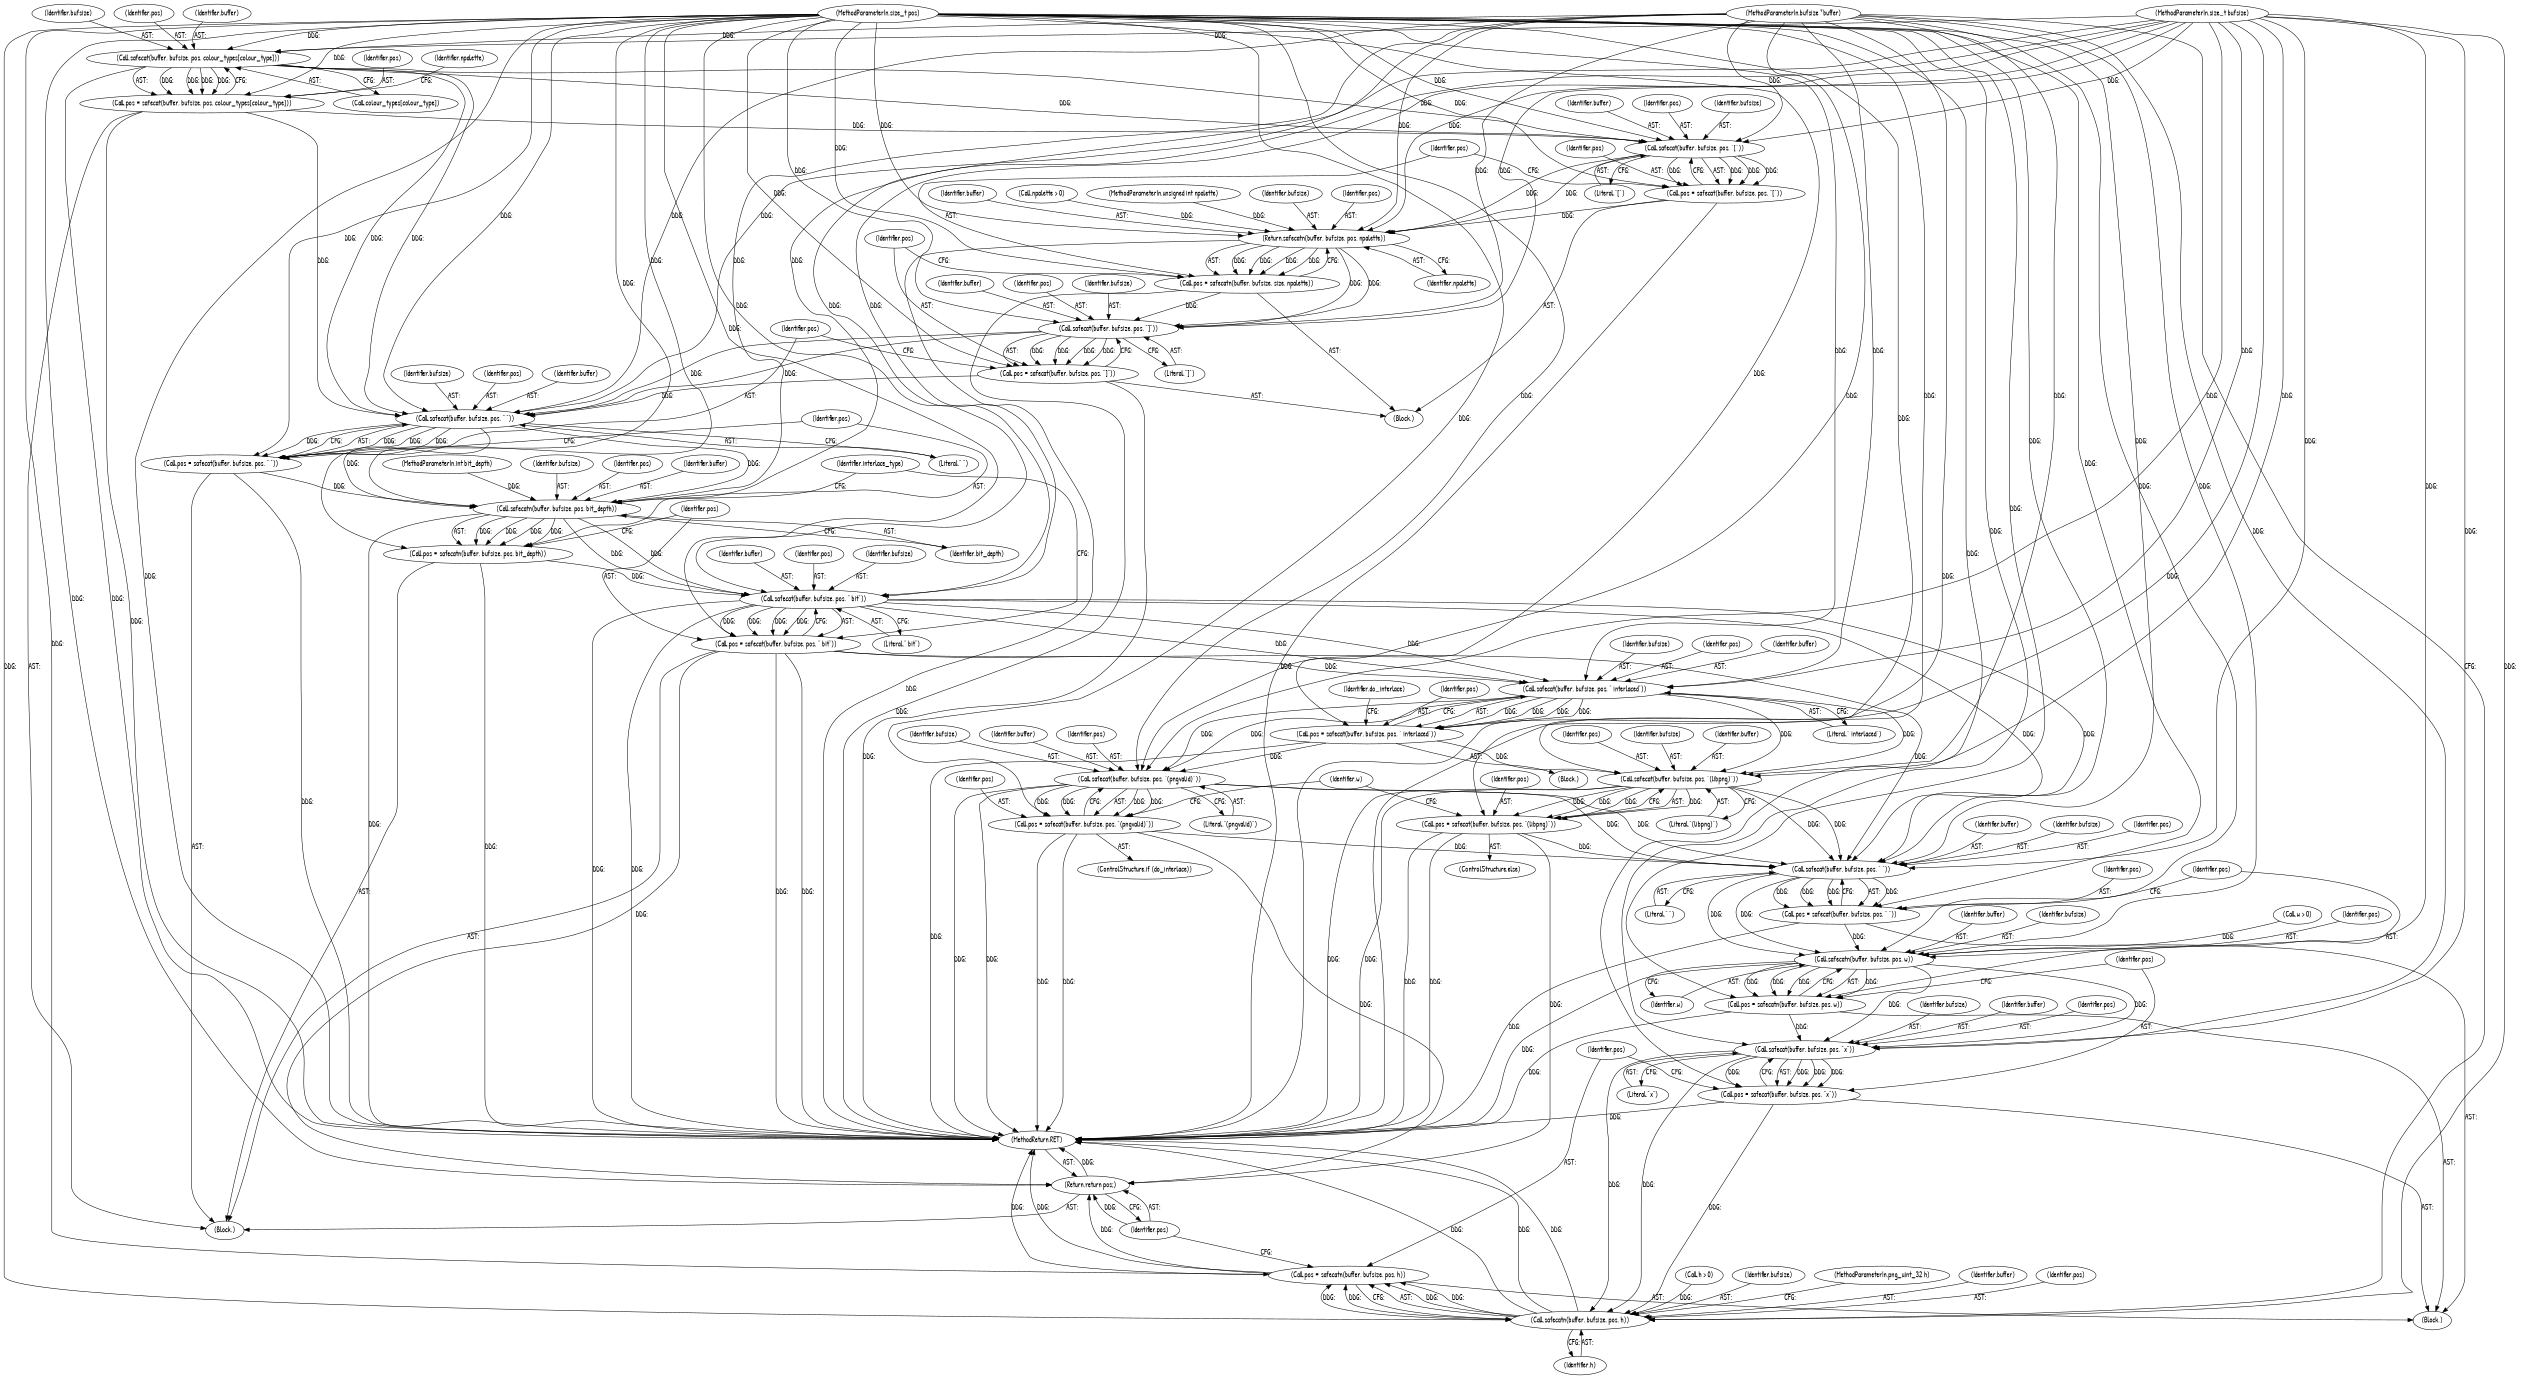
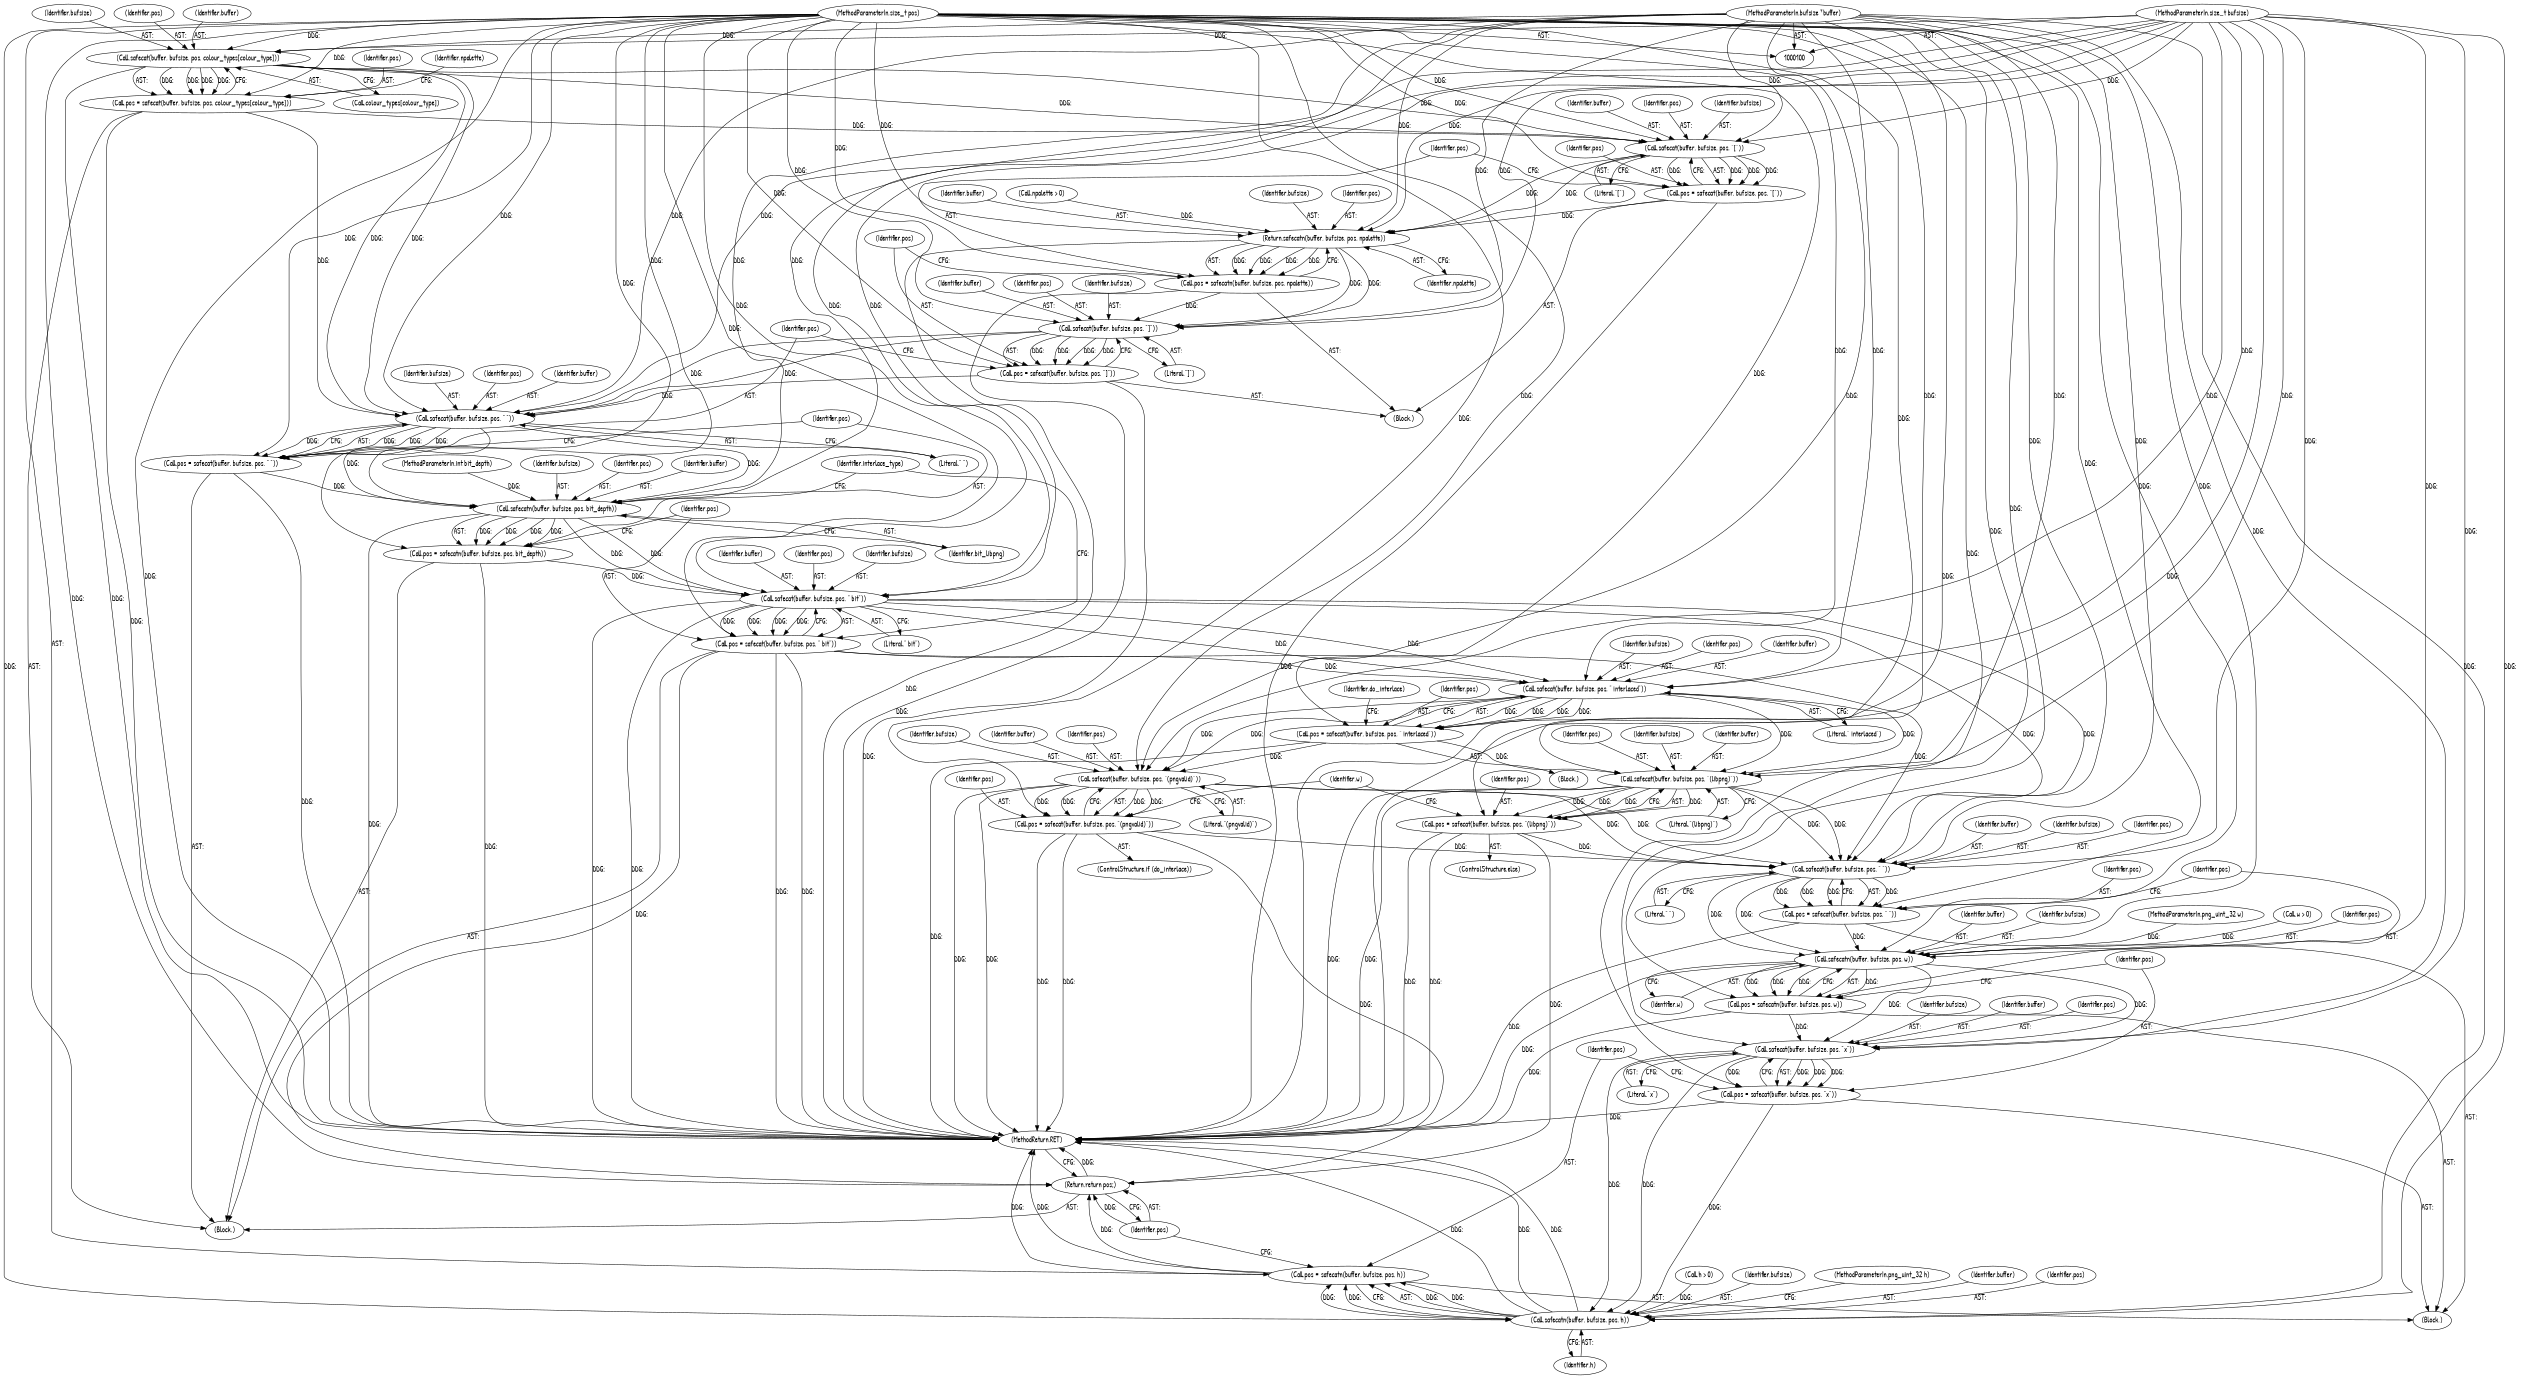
none -> (1795, 59)
(1164, 194) -> none
(1247, 284) -> (1247, 284)
(977, 554) -> (977, 554)
(59, 644) -> (59, 644)
(2471, 667) -> (2471, 667)
none -> (2196, 915)
(1070, 1163) -> (1070, 1163)
